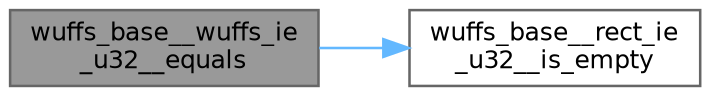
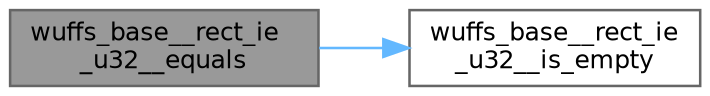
(164, 48) -> (164, 48)
